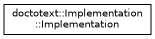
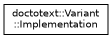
(78, 20) -> (56, 20)
